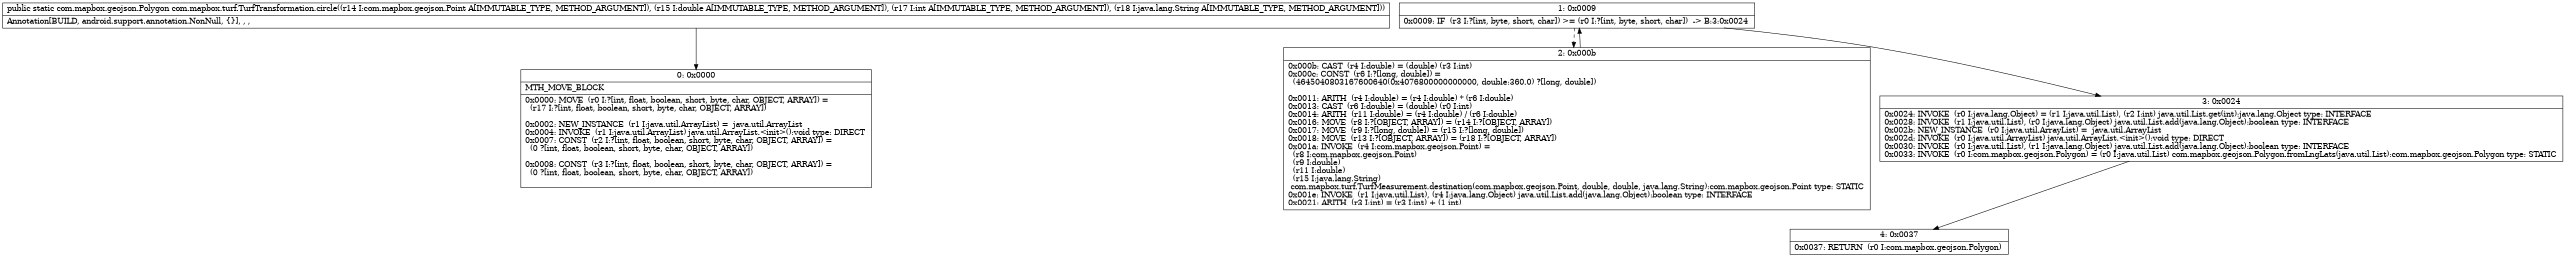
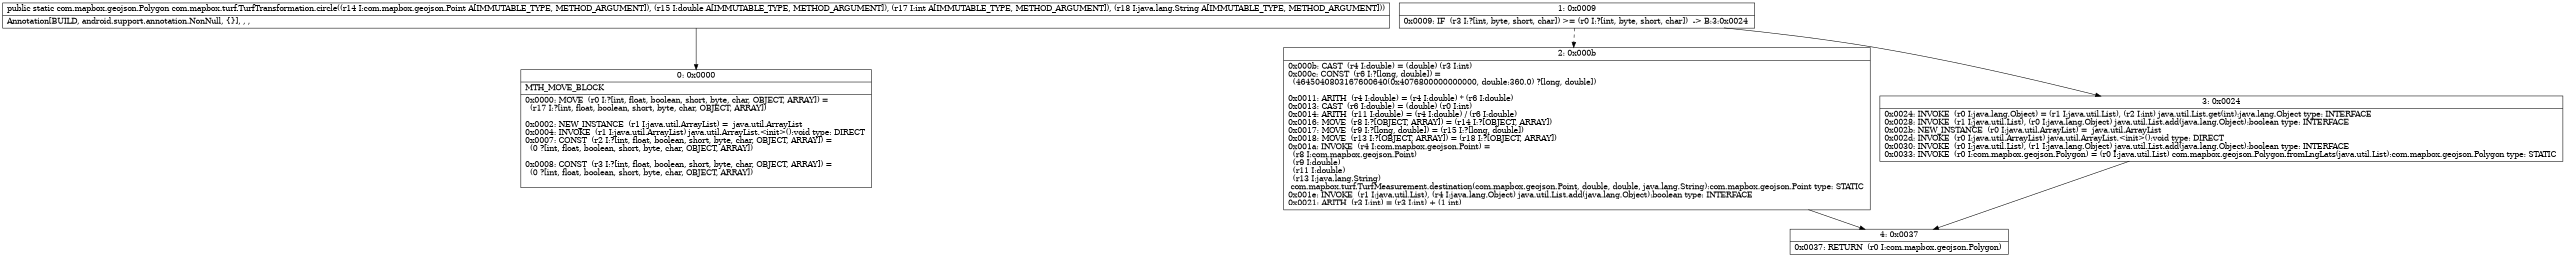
(1580, 41) -> (1834, 219)
(1334, 179) -> (1334, 179)
